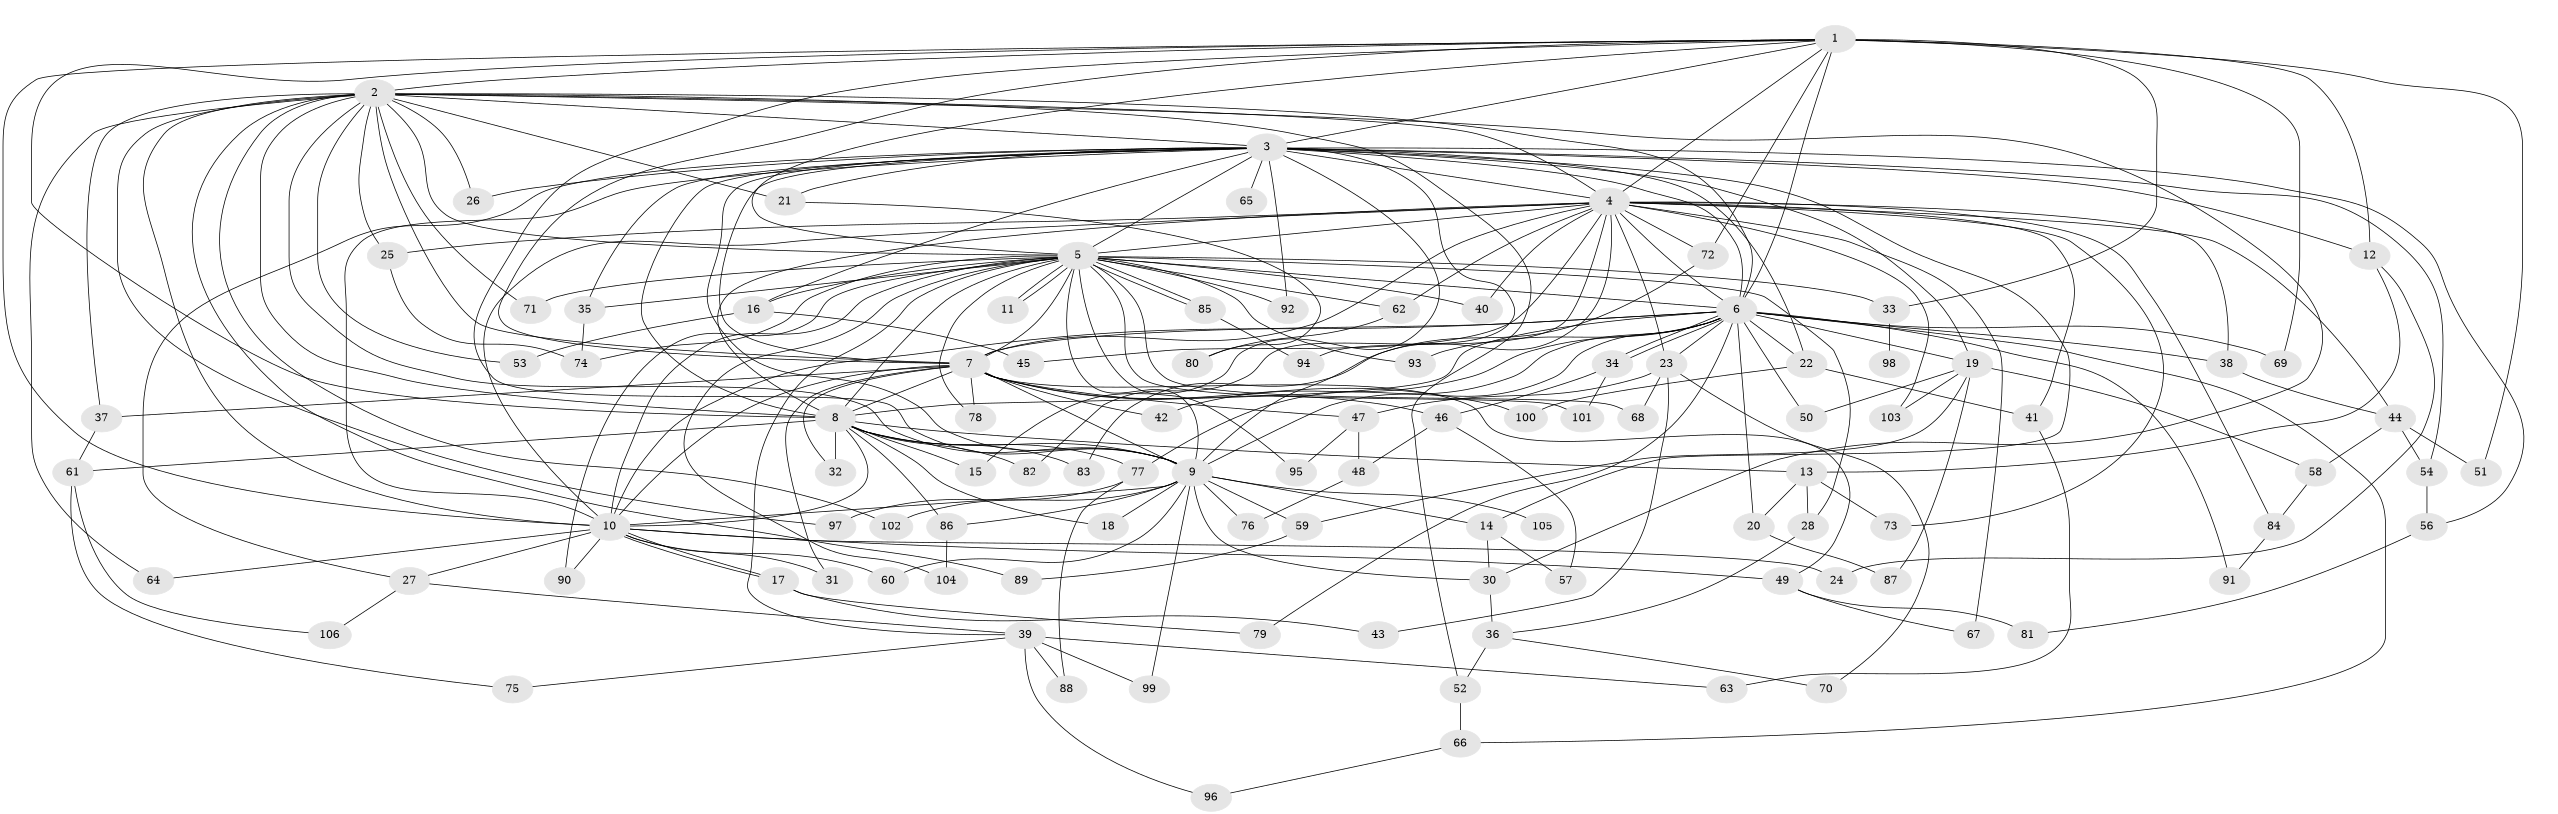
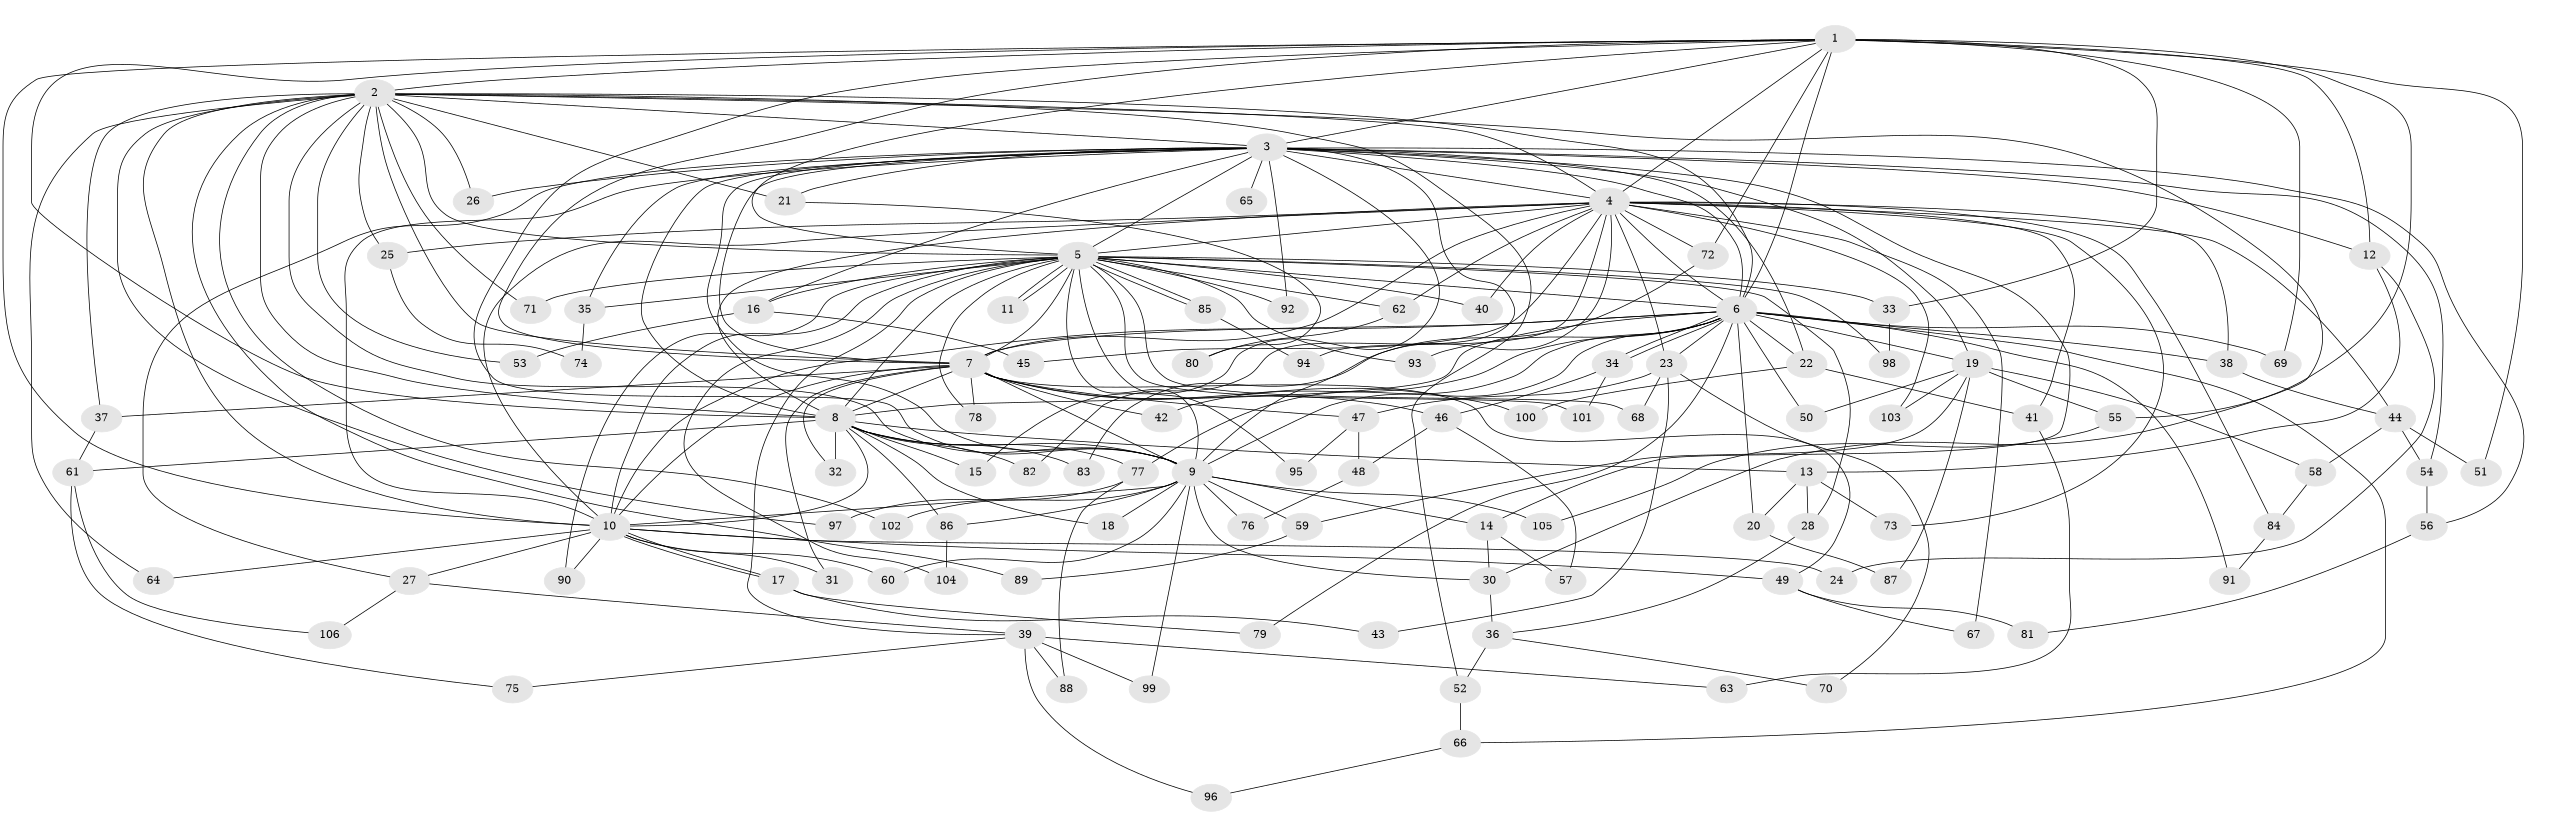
(823, 293) -> (1499, 270)
none -> (2115, 418)
